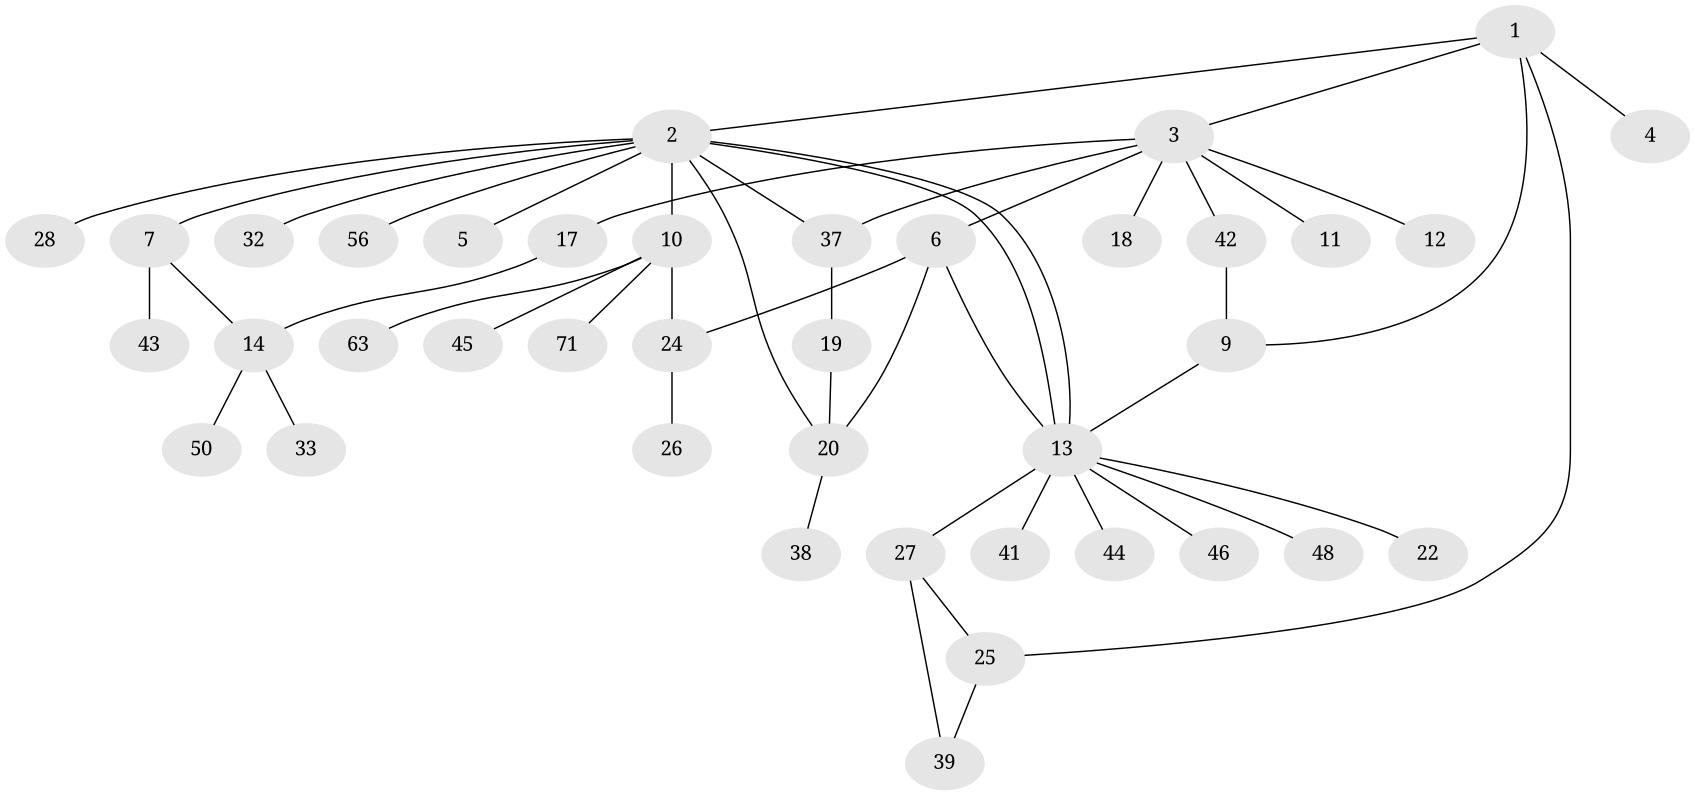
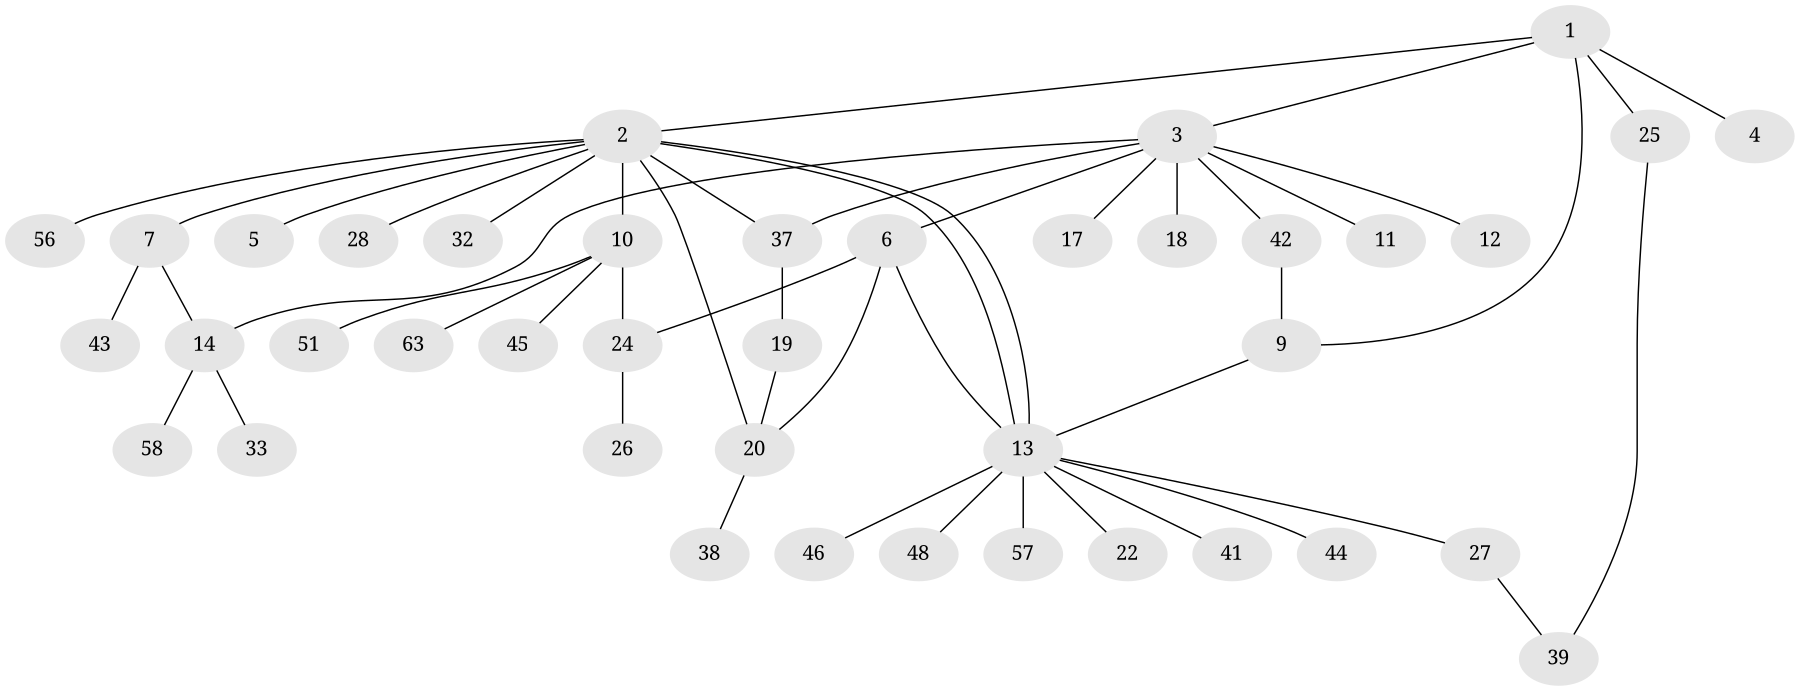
(411, 293) -> (670, 187)
(567, 345) -> (309, 345)
(202, 450) -> (152, 450)
none -> (1023, 554)
(946, 607) -> none
